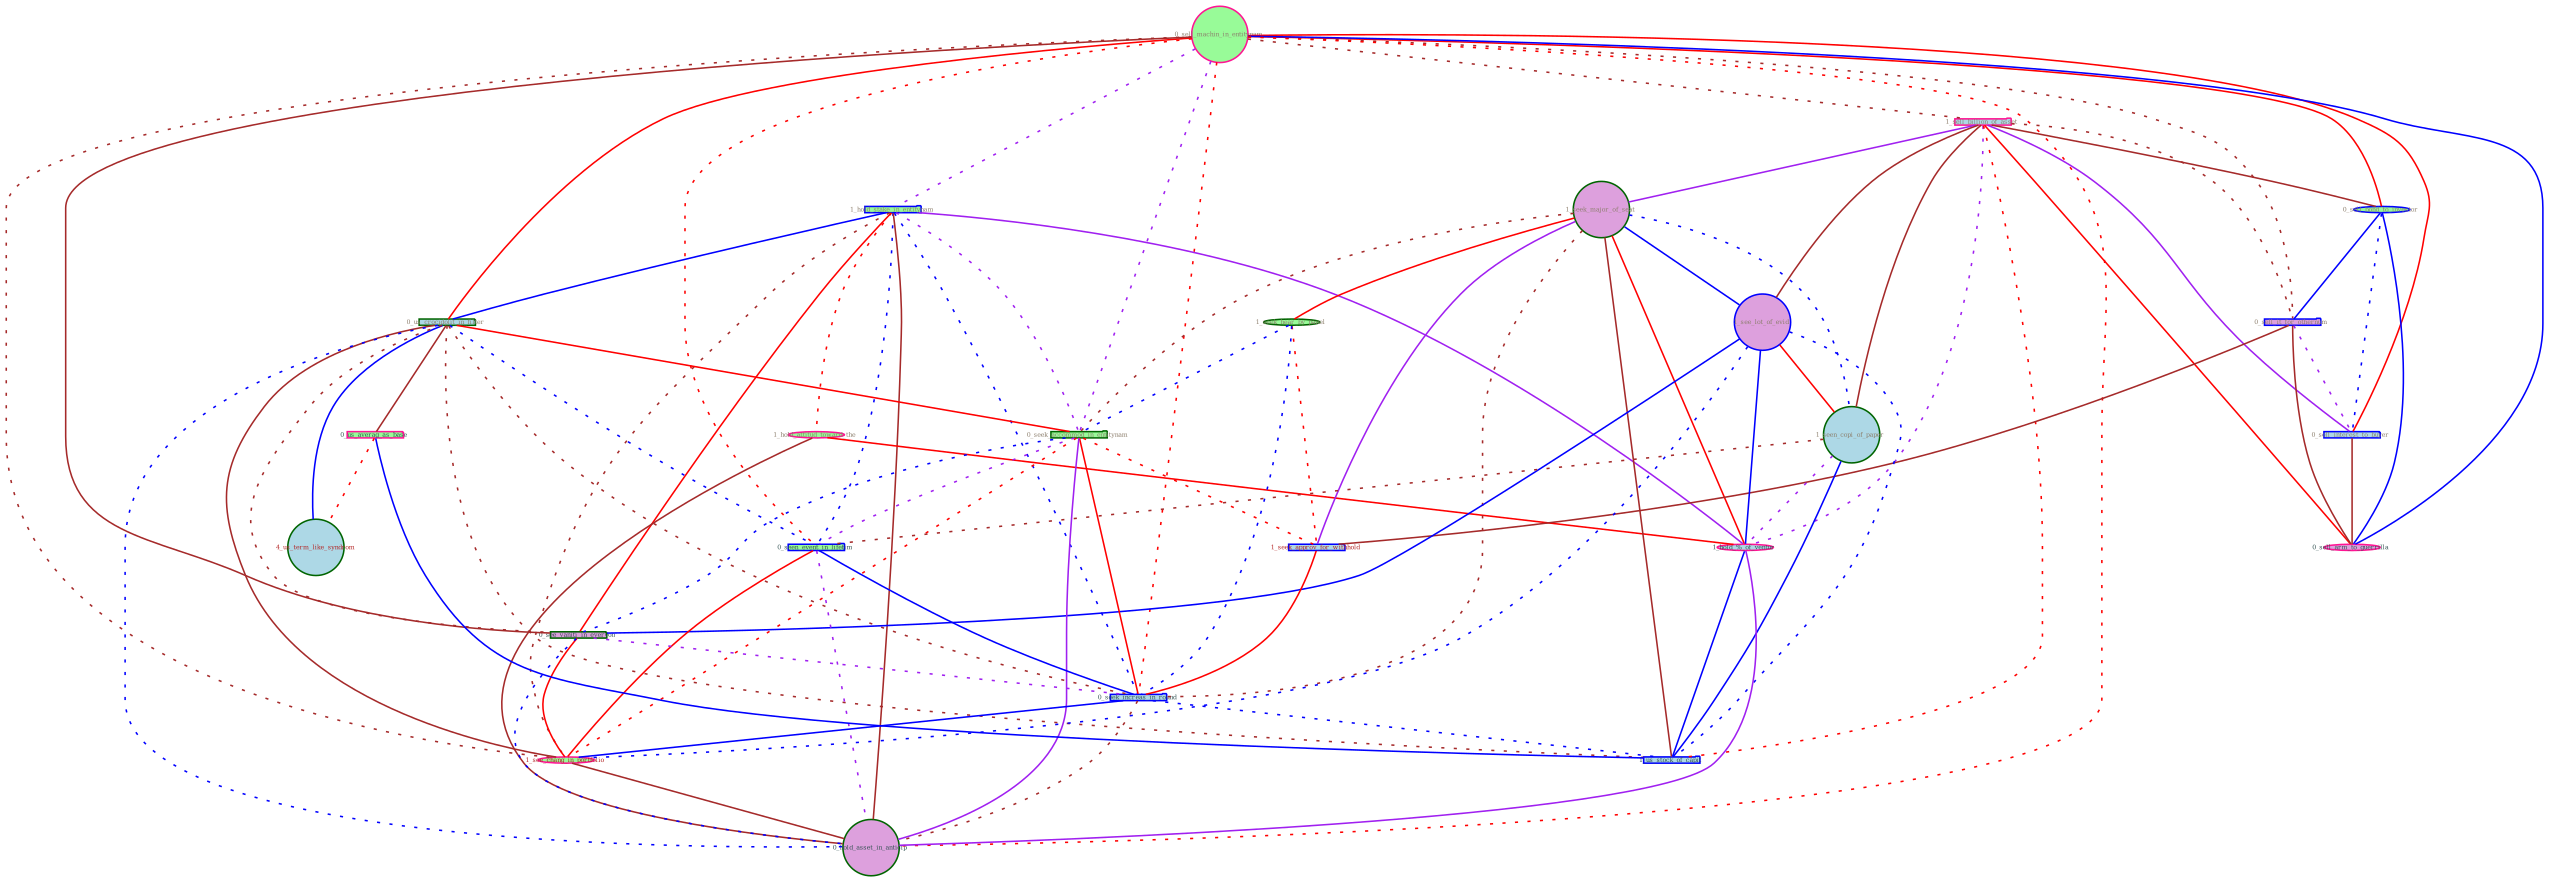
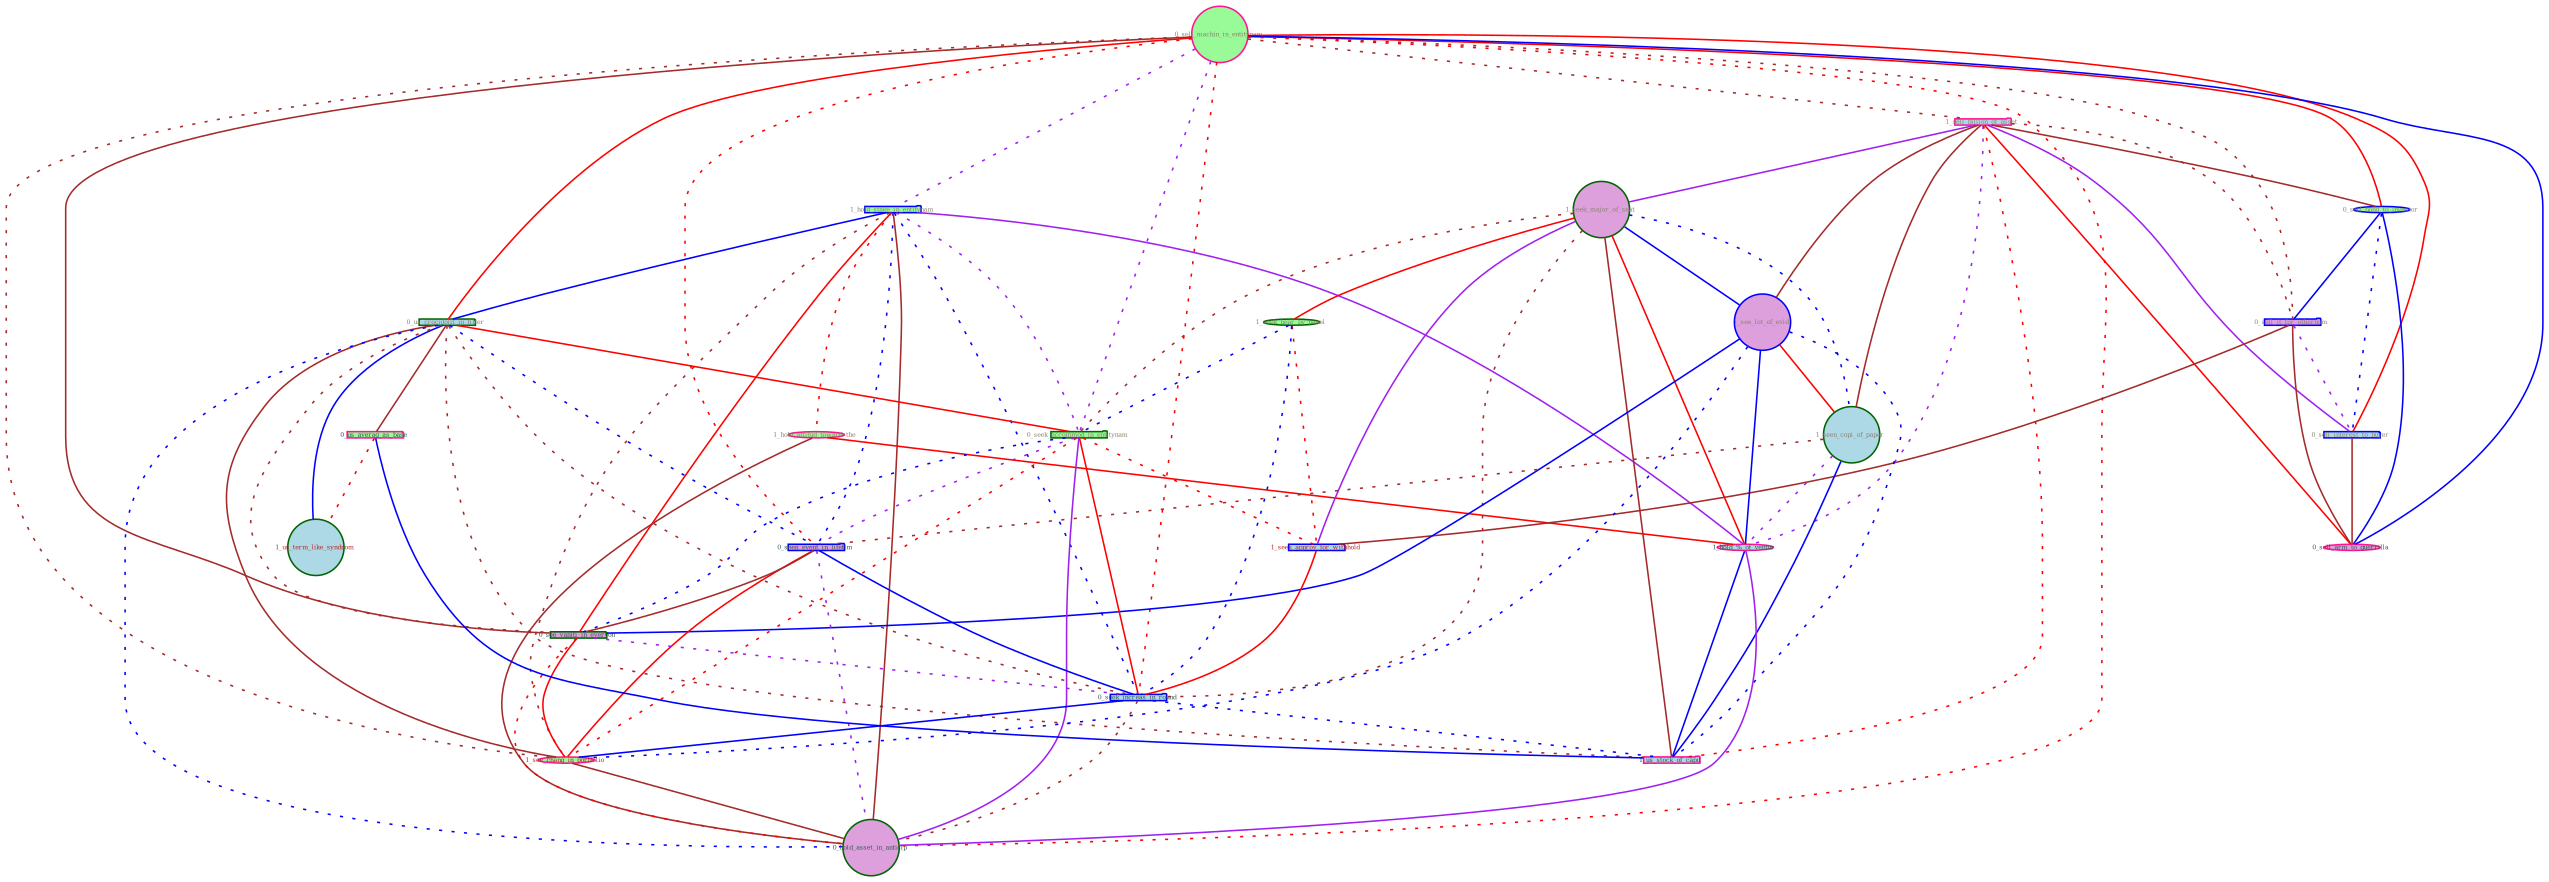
(316, 547) -> (316, 547)
(816, 547) -> (816, 547)
none -> (703, 599)
(1672, 760) -> (1672, 760)
(606, 804) -> (606, 804)
